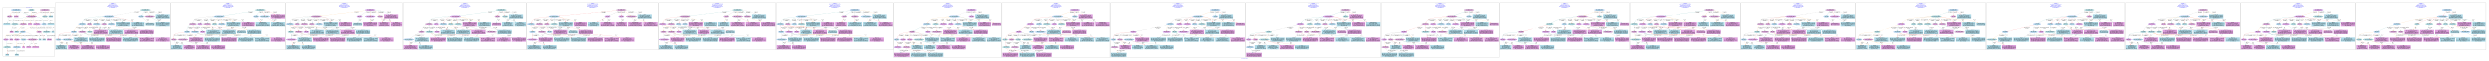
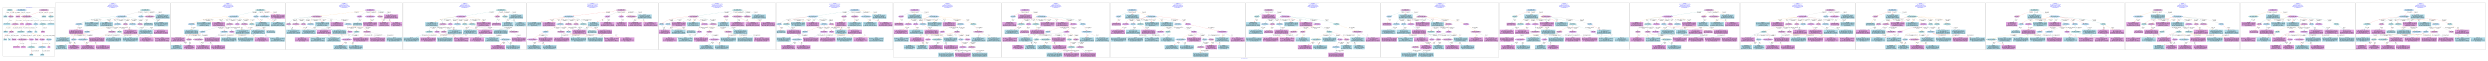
none -> (5, 17)
